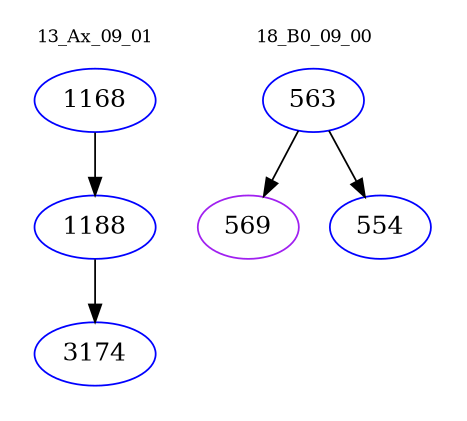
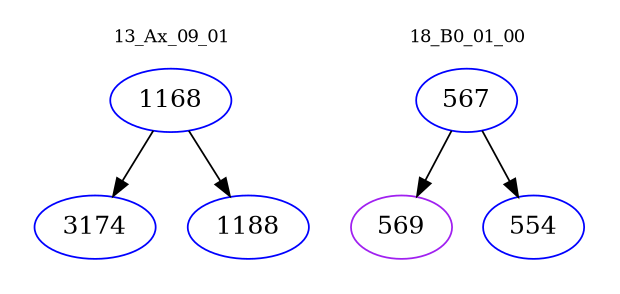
(314, 38) -> (468, 38)
(313, 100) -> (467, 100)
(95, 282) -> (138, 156)
